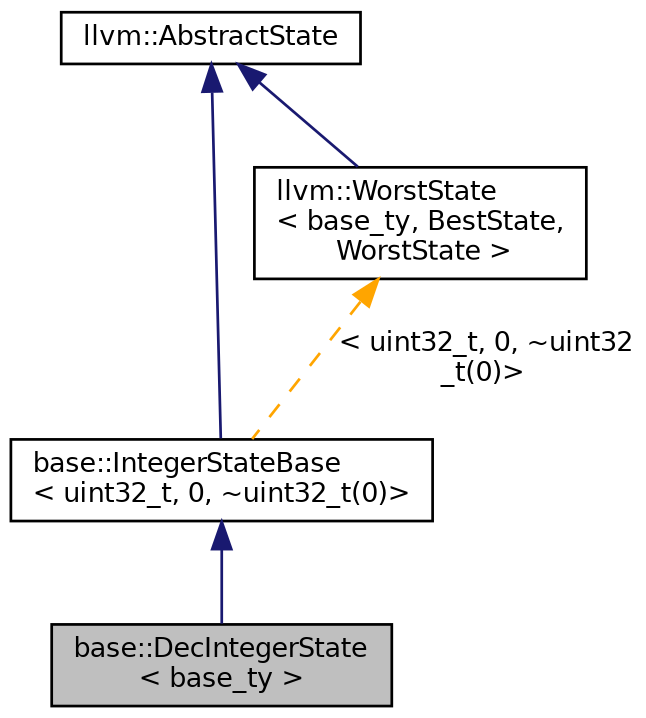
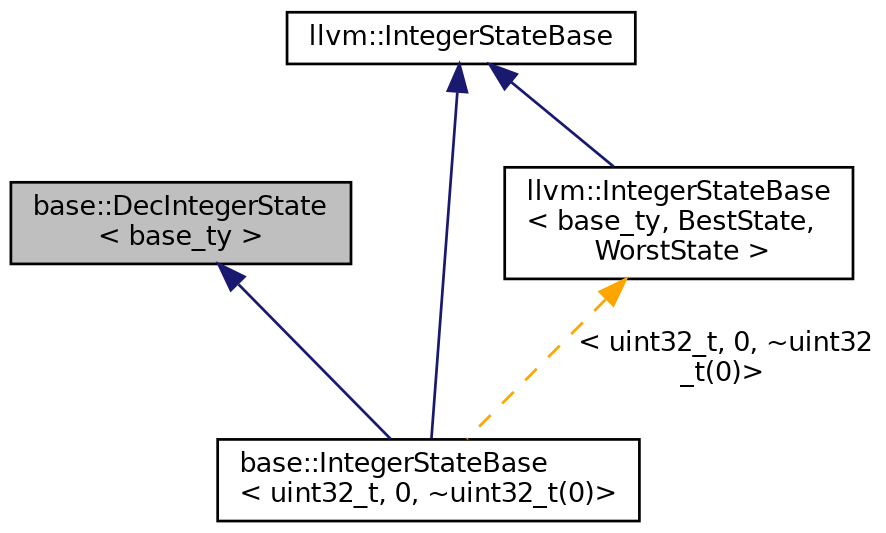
(211, 38) -> (461, 38)
(420, 223) -> (679, 223)
(222, 587) -> (315, 362)
